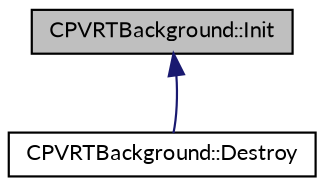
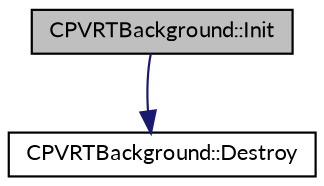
(177, 104) -> (148, 82)
